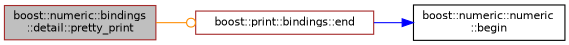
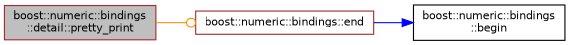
(285, 23) -> (285, 23)
(489, 23) -> (489, 23)
